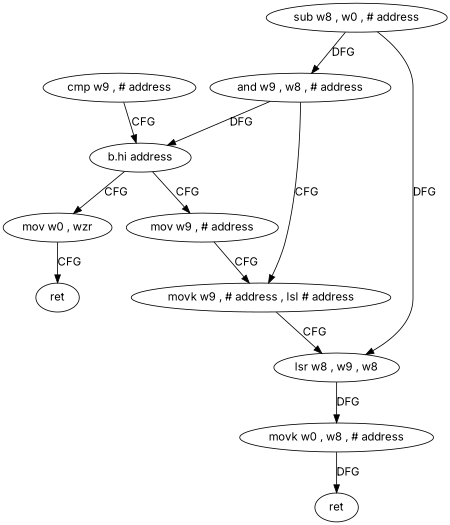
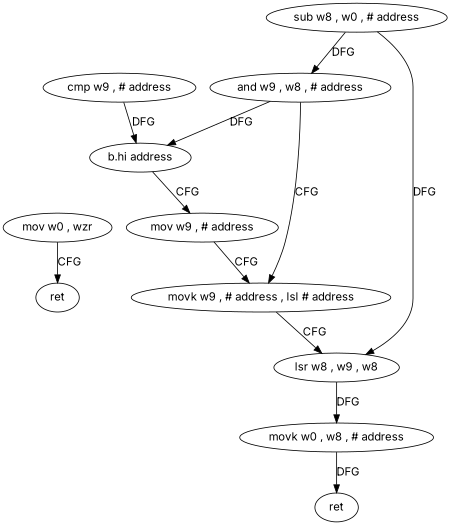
(144, 123) -> (144, 123)
(102, 190) -> none
